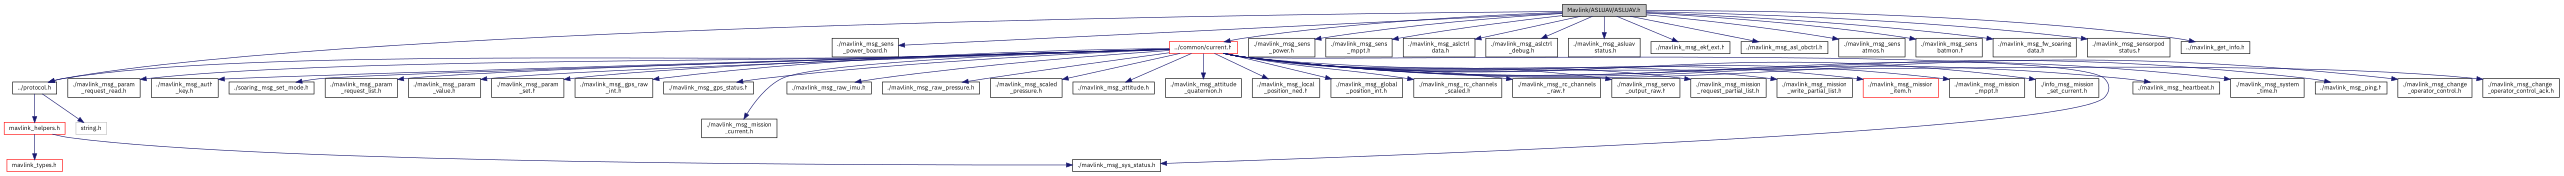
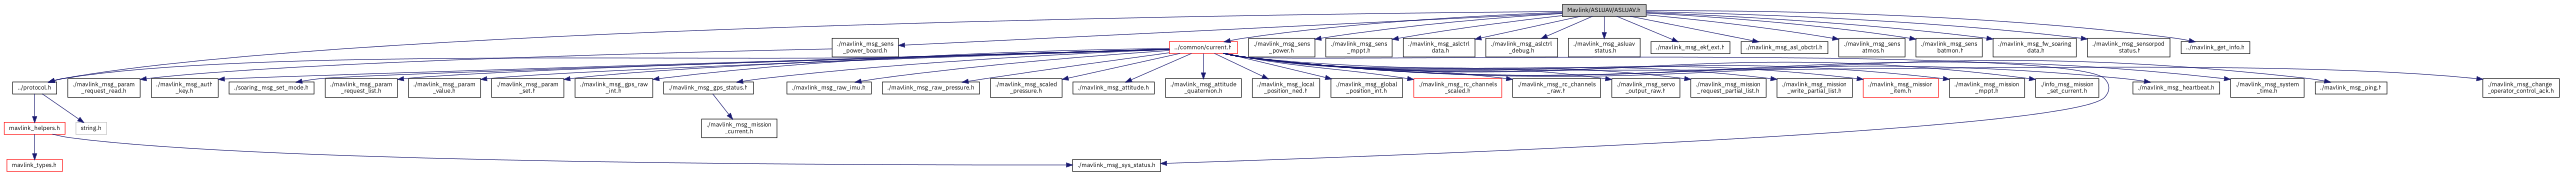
(950, 59) -> (721, 104)
(555, 62) -> (369, 64)
(1458, 88) -> (1458, 88)
(2435, 88) -> none
